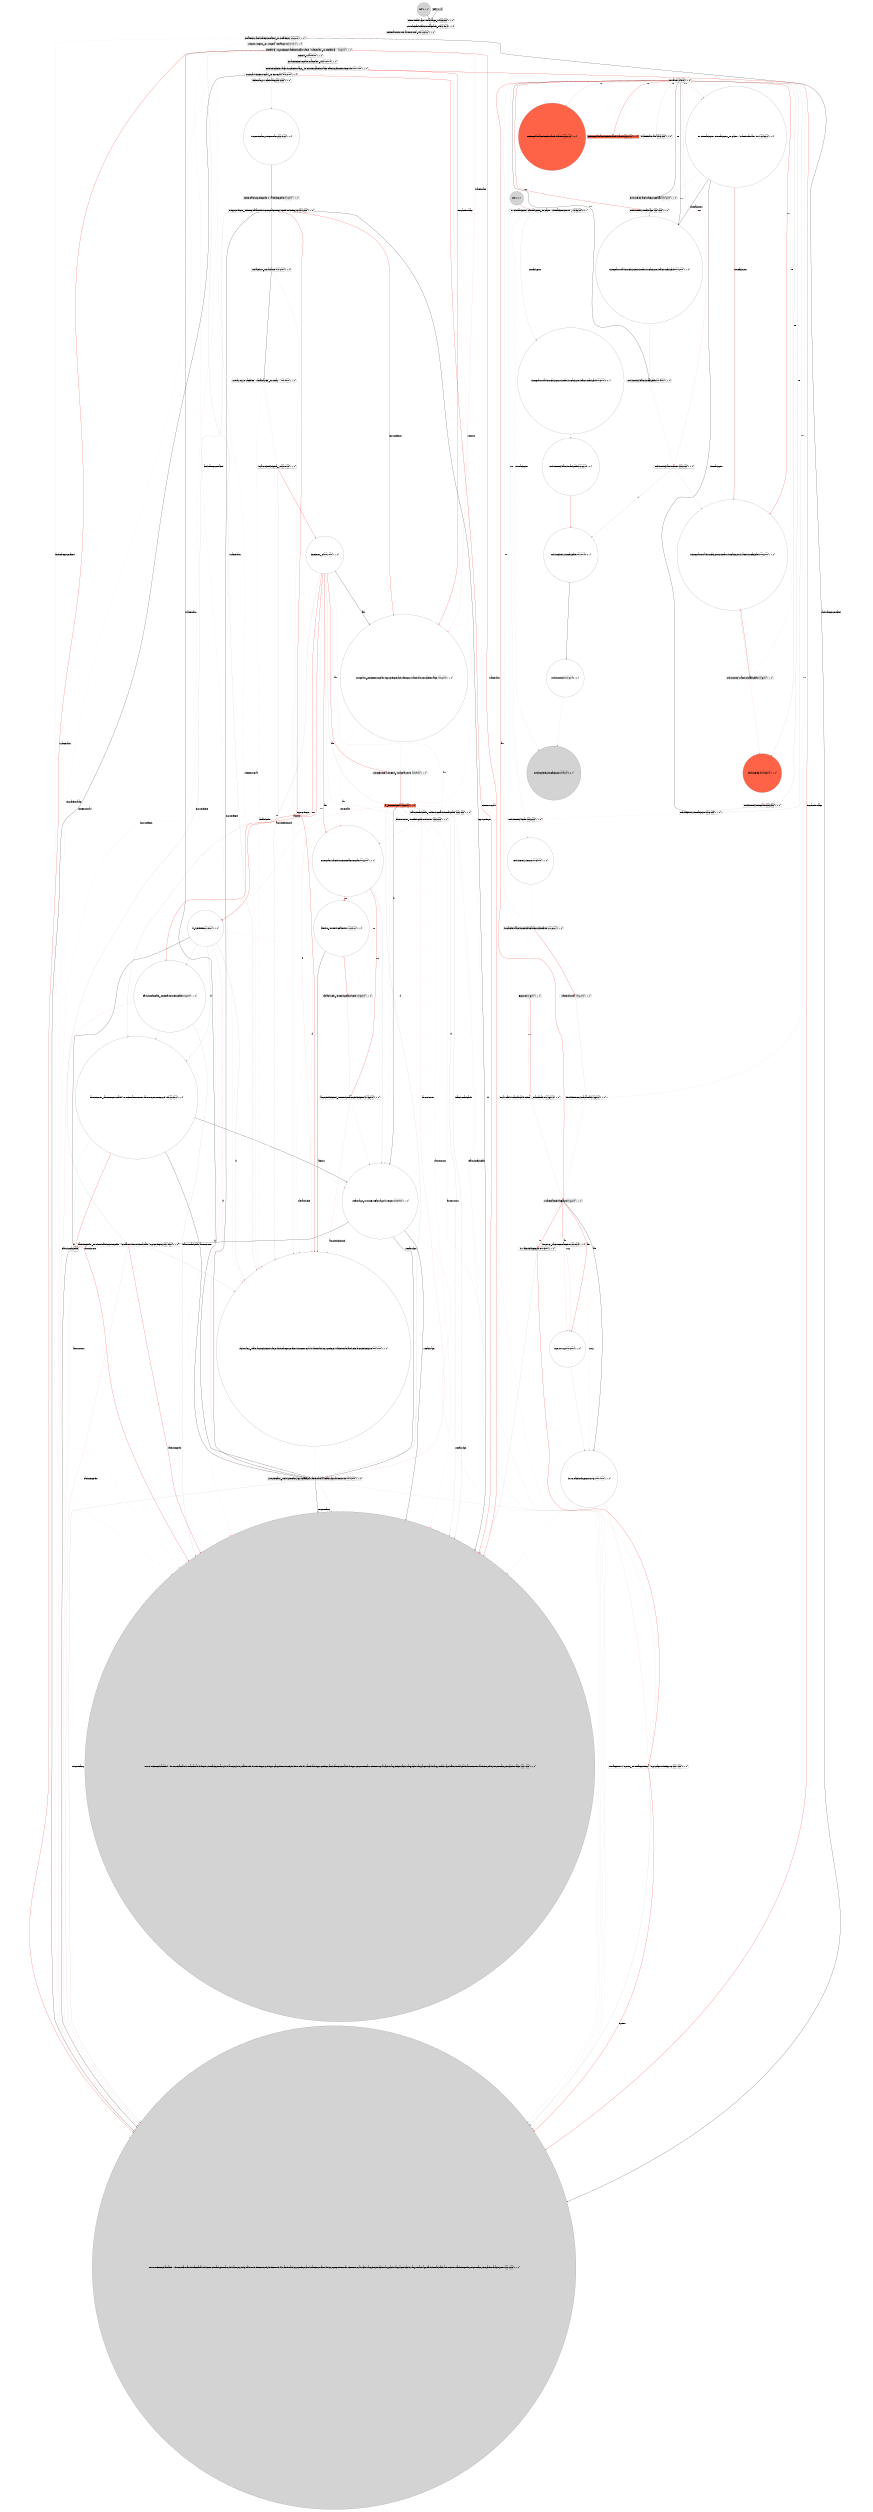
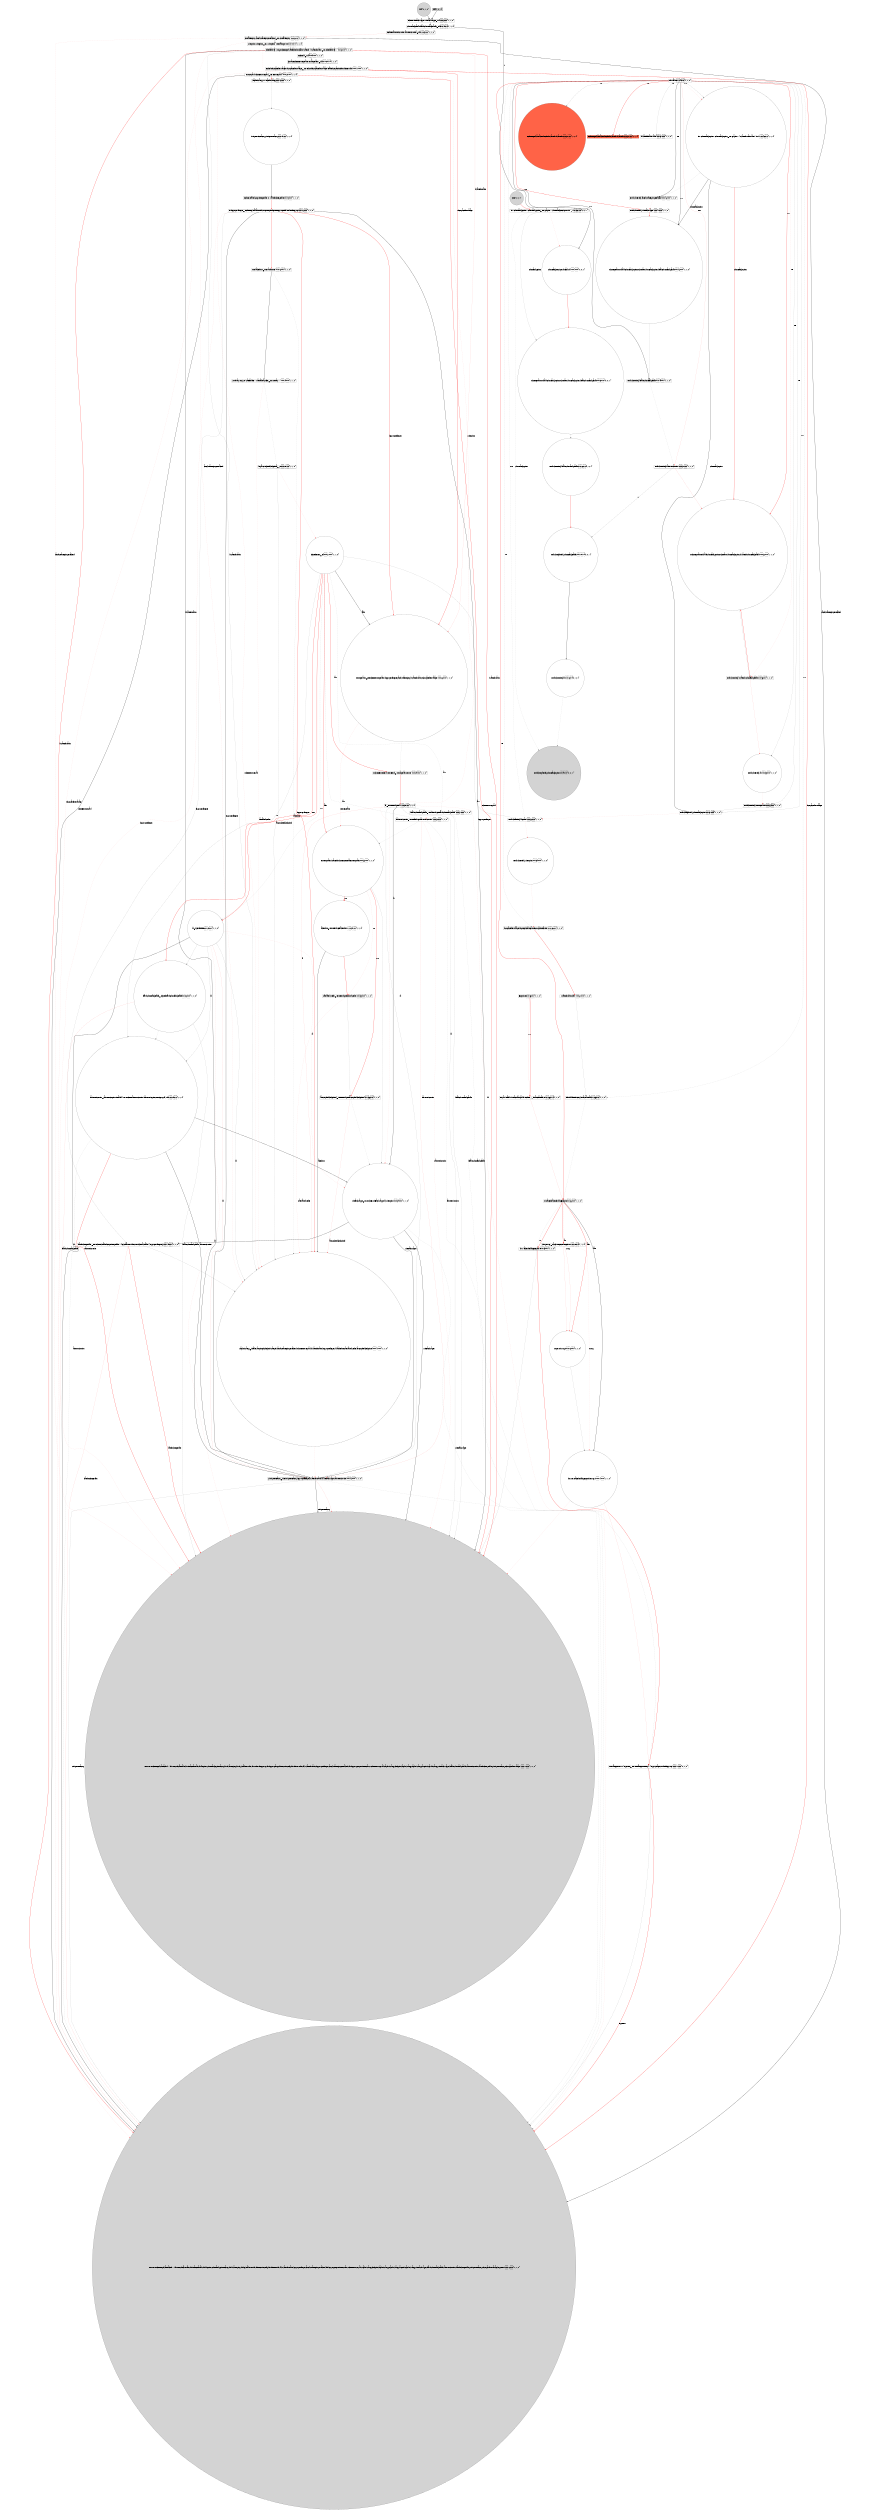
none -> (567, 270)
(296, 501) -> (296, 501)
(328, 703) -> (473, 631)
(502, 744) -> (502, 744)
(762, 773) -> (762, 773)
(400, 806) -> (400, 806)
